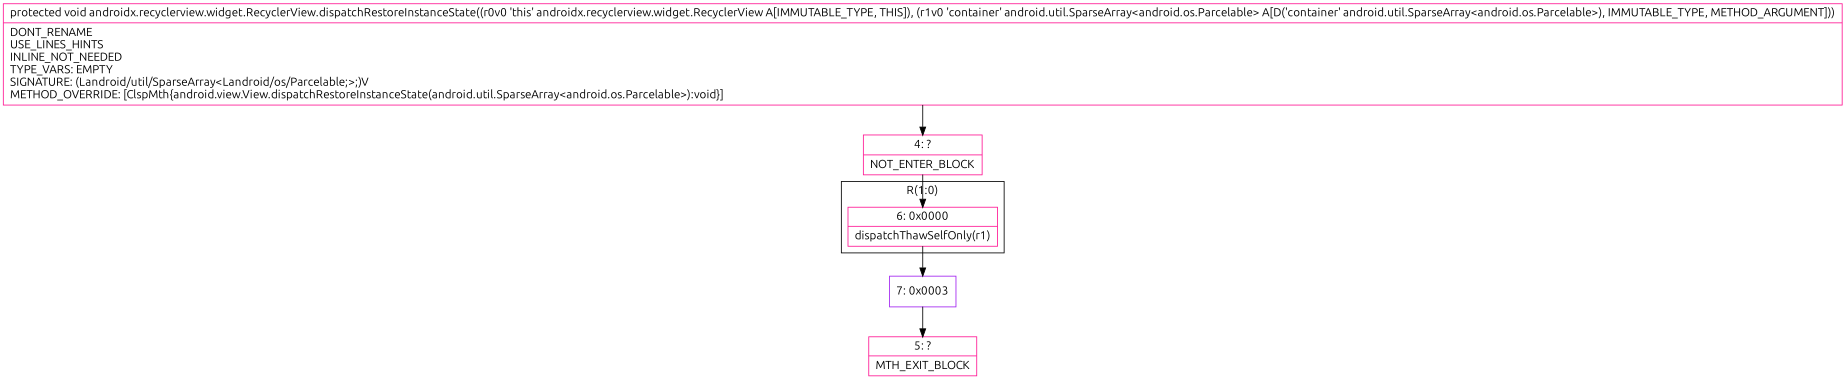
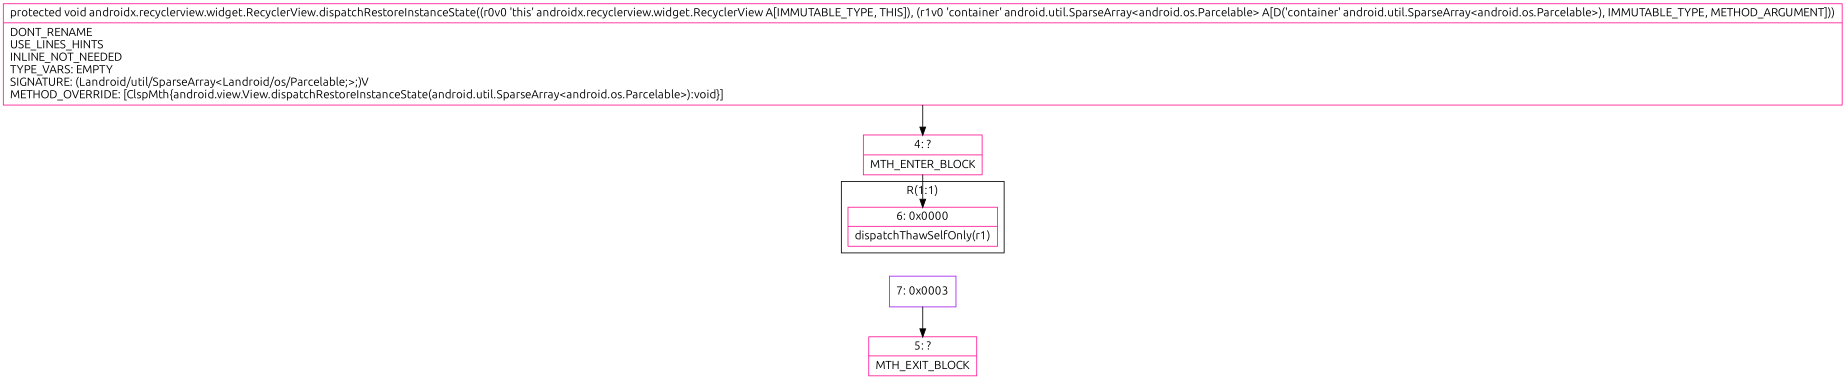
(922, 164) -> (923, 164)
(923, 191) -> (923, 191)
(923, 258) -> none
